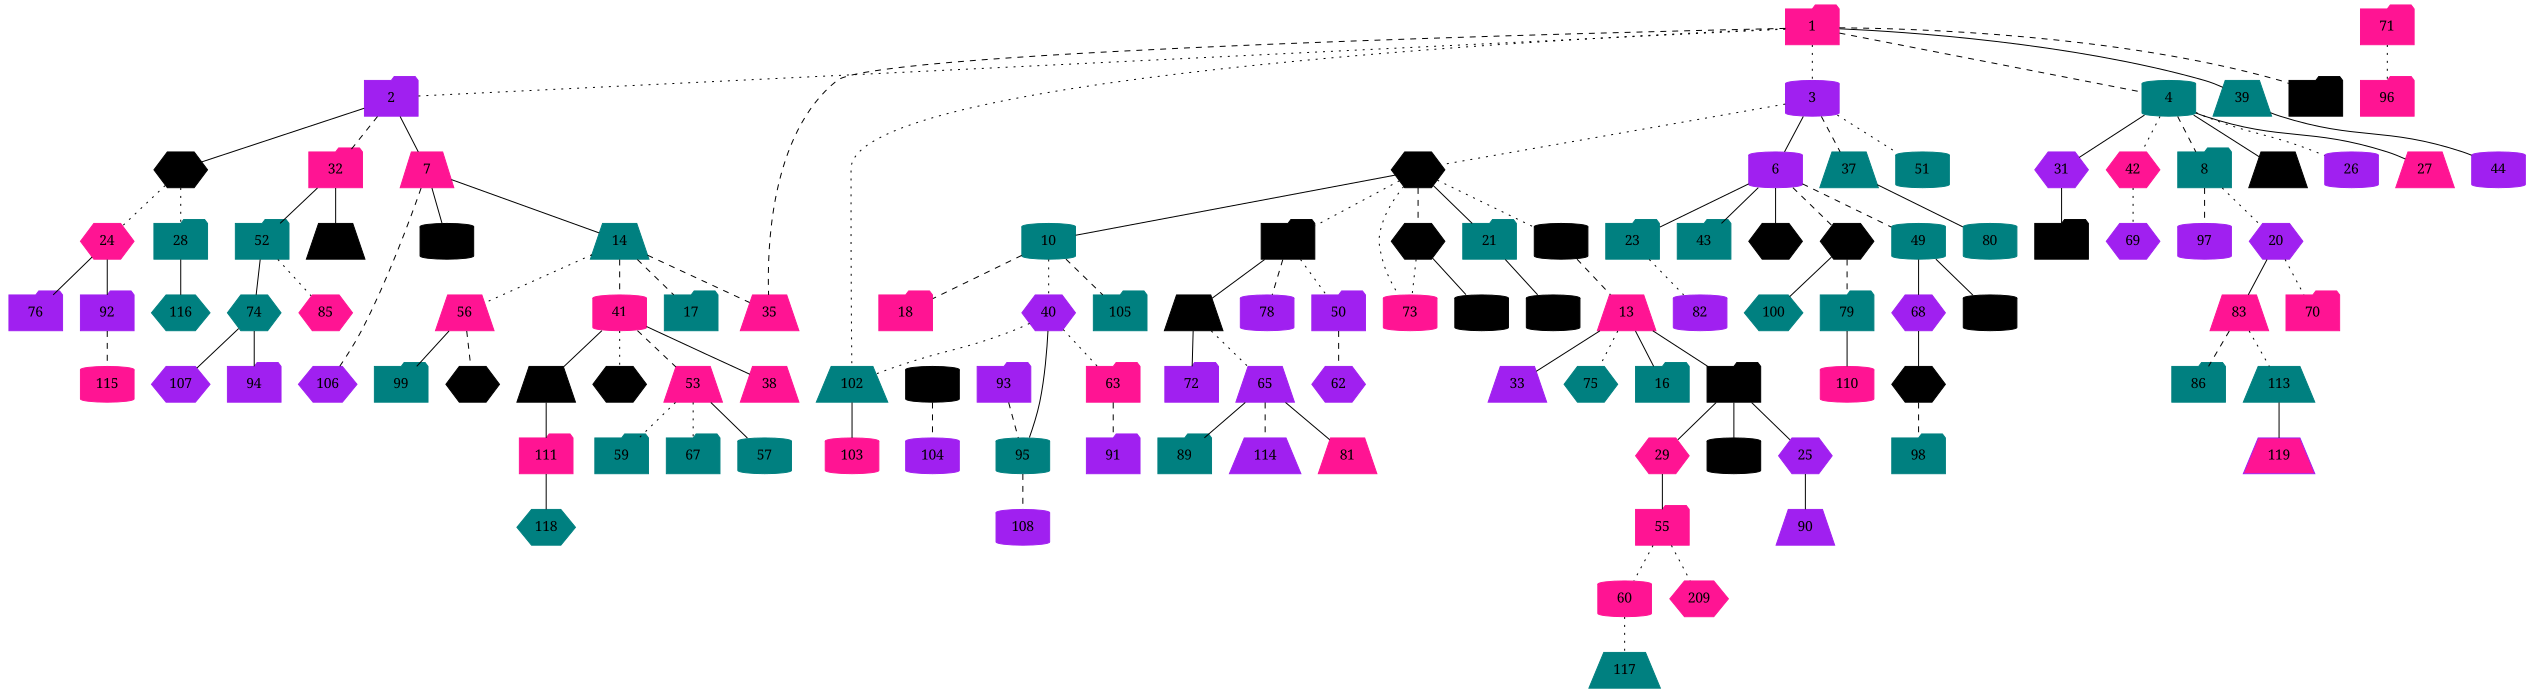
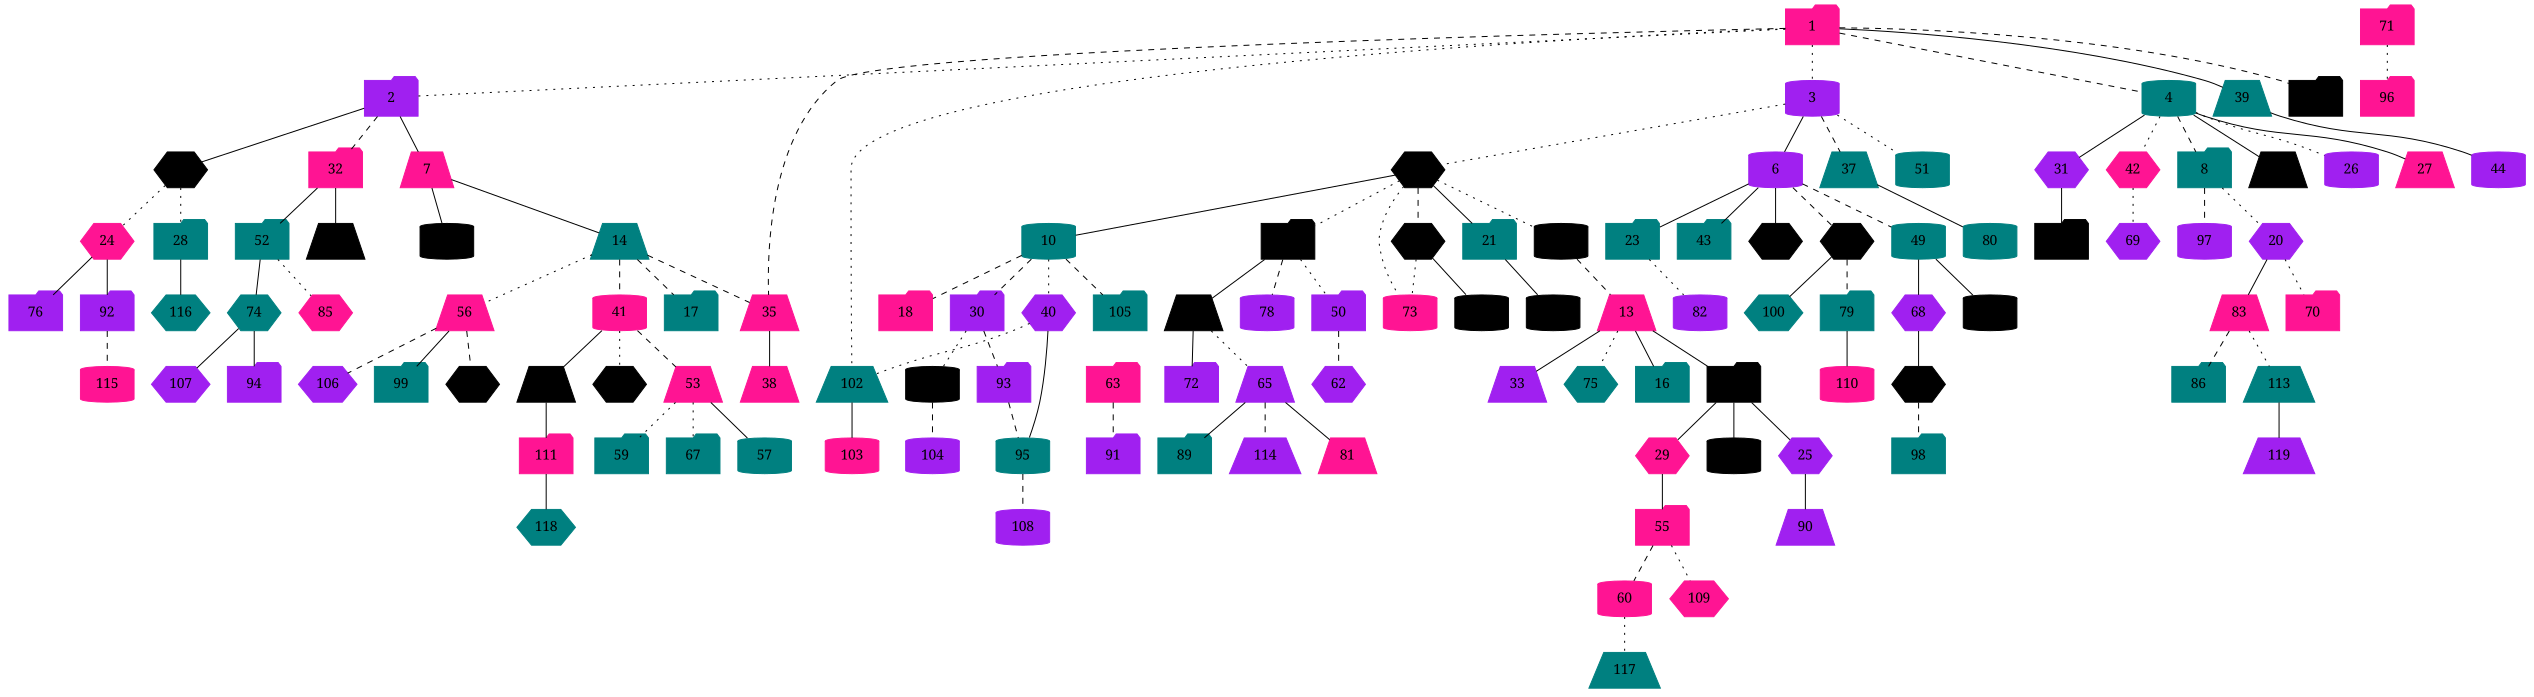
(385, 280) -> (392, 351)
none -> (977, 313)
(1080, 348) -> none
(698, 351) -> (770, 349)
(2279, 456) -> (2279, 456)
(1643, 563) -> (1643, 563)
(1699, 599) -> (1699, 599)
